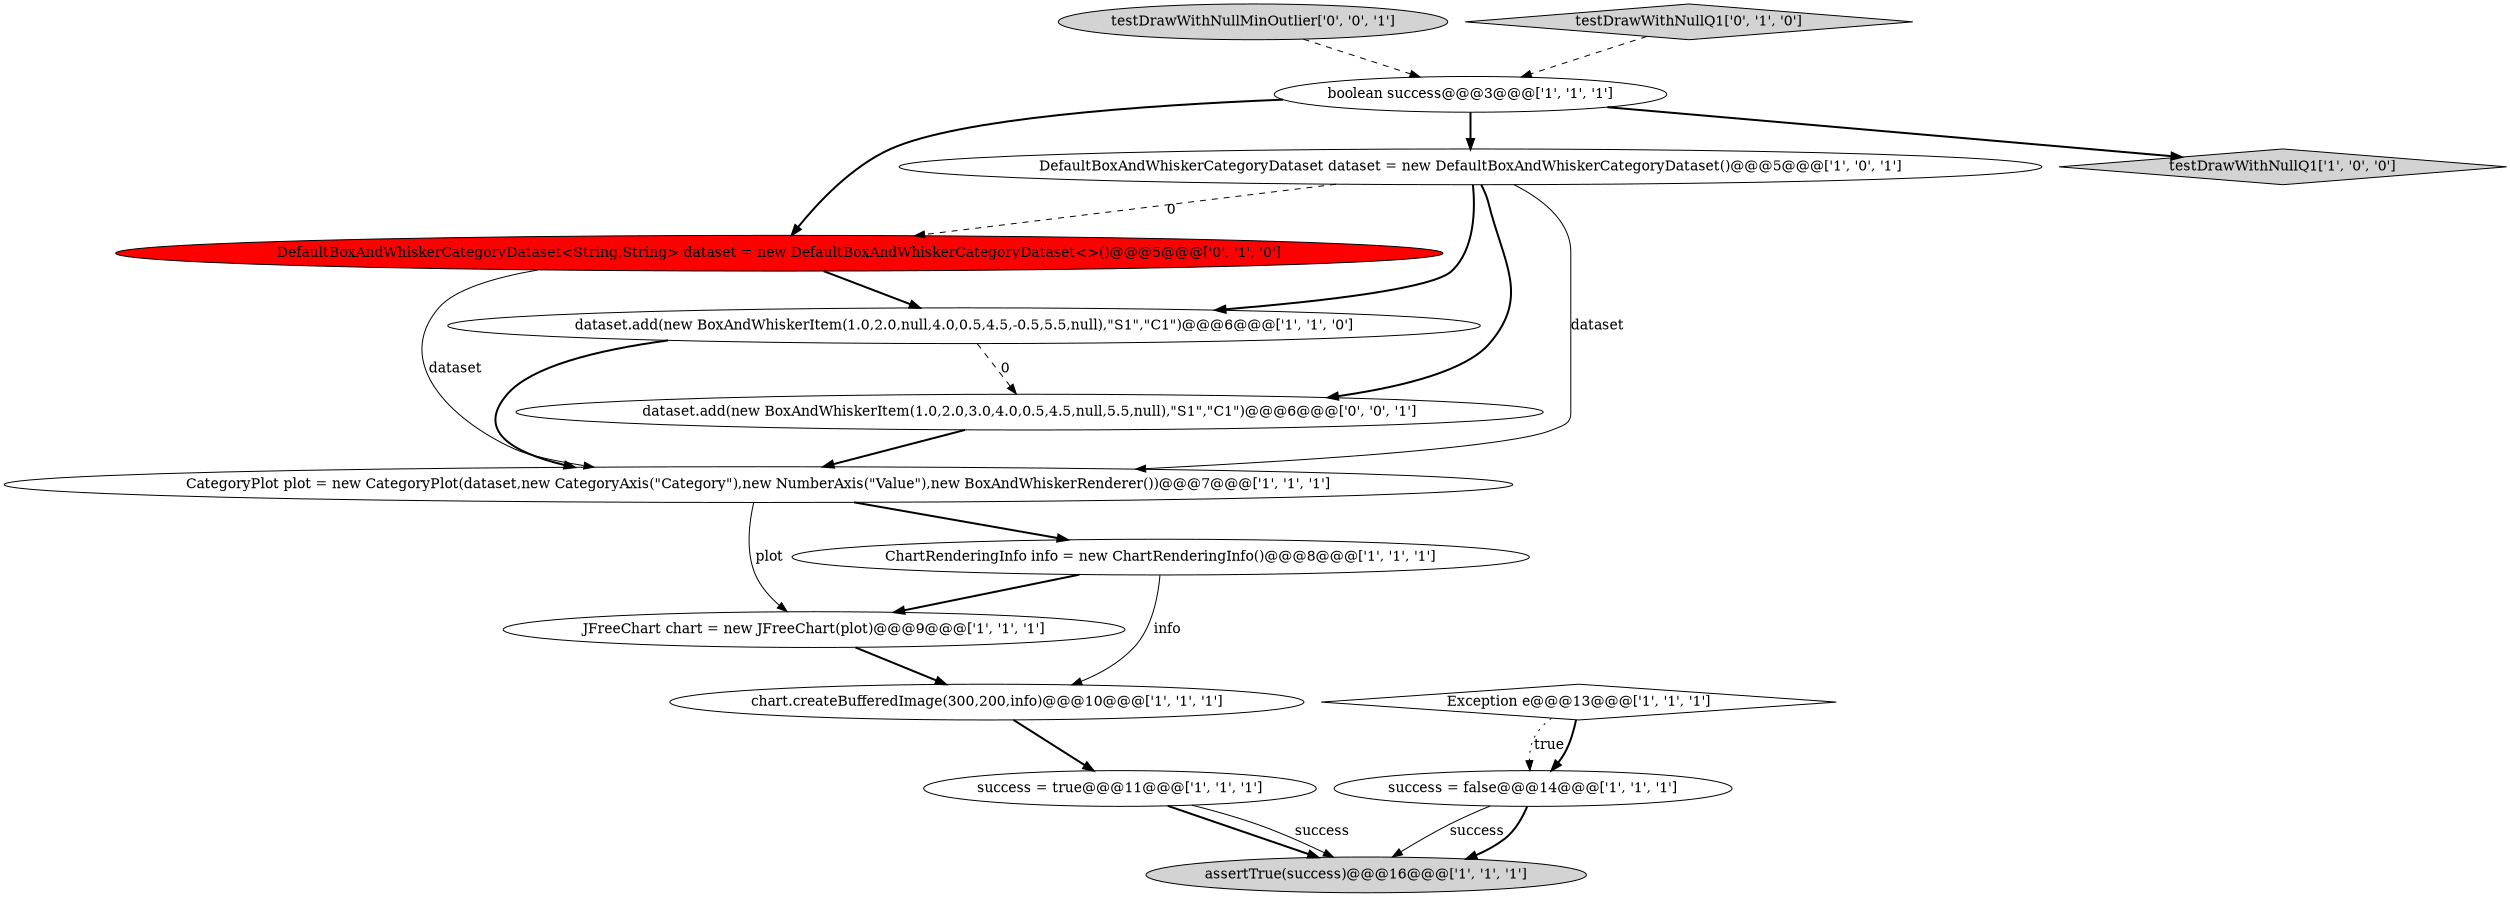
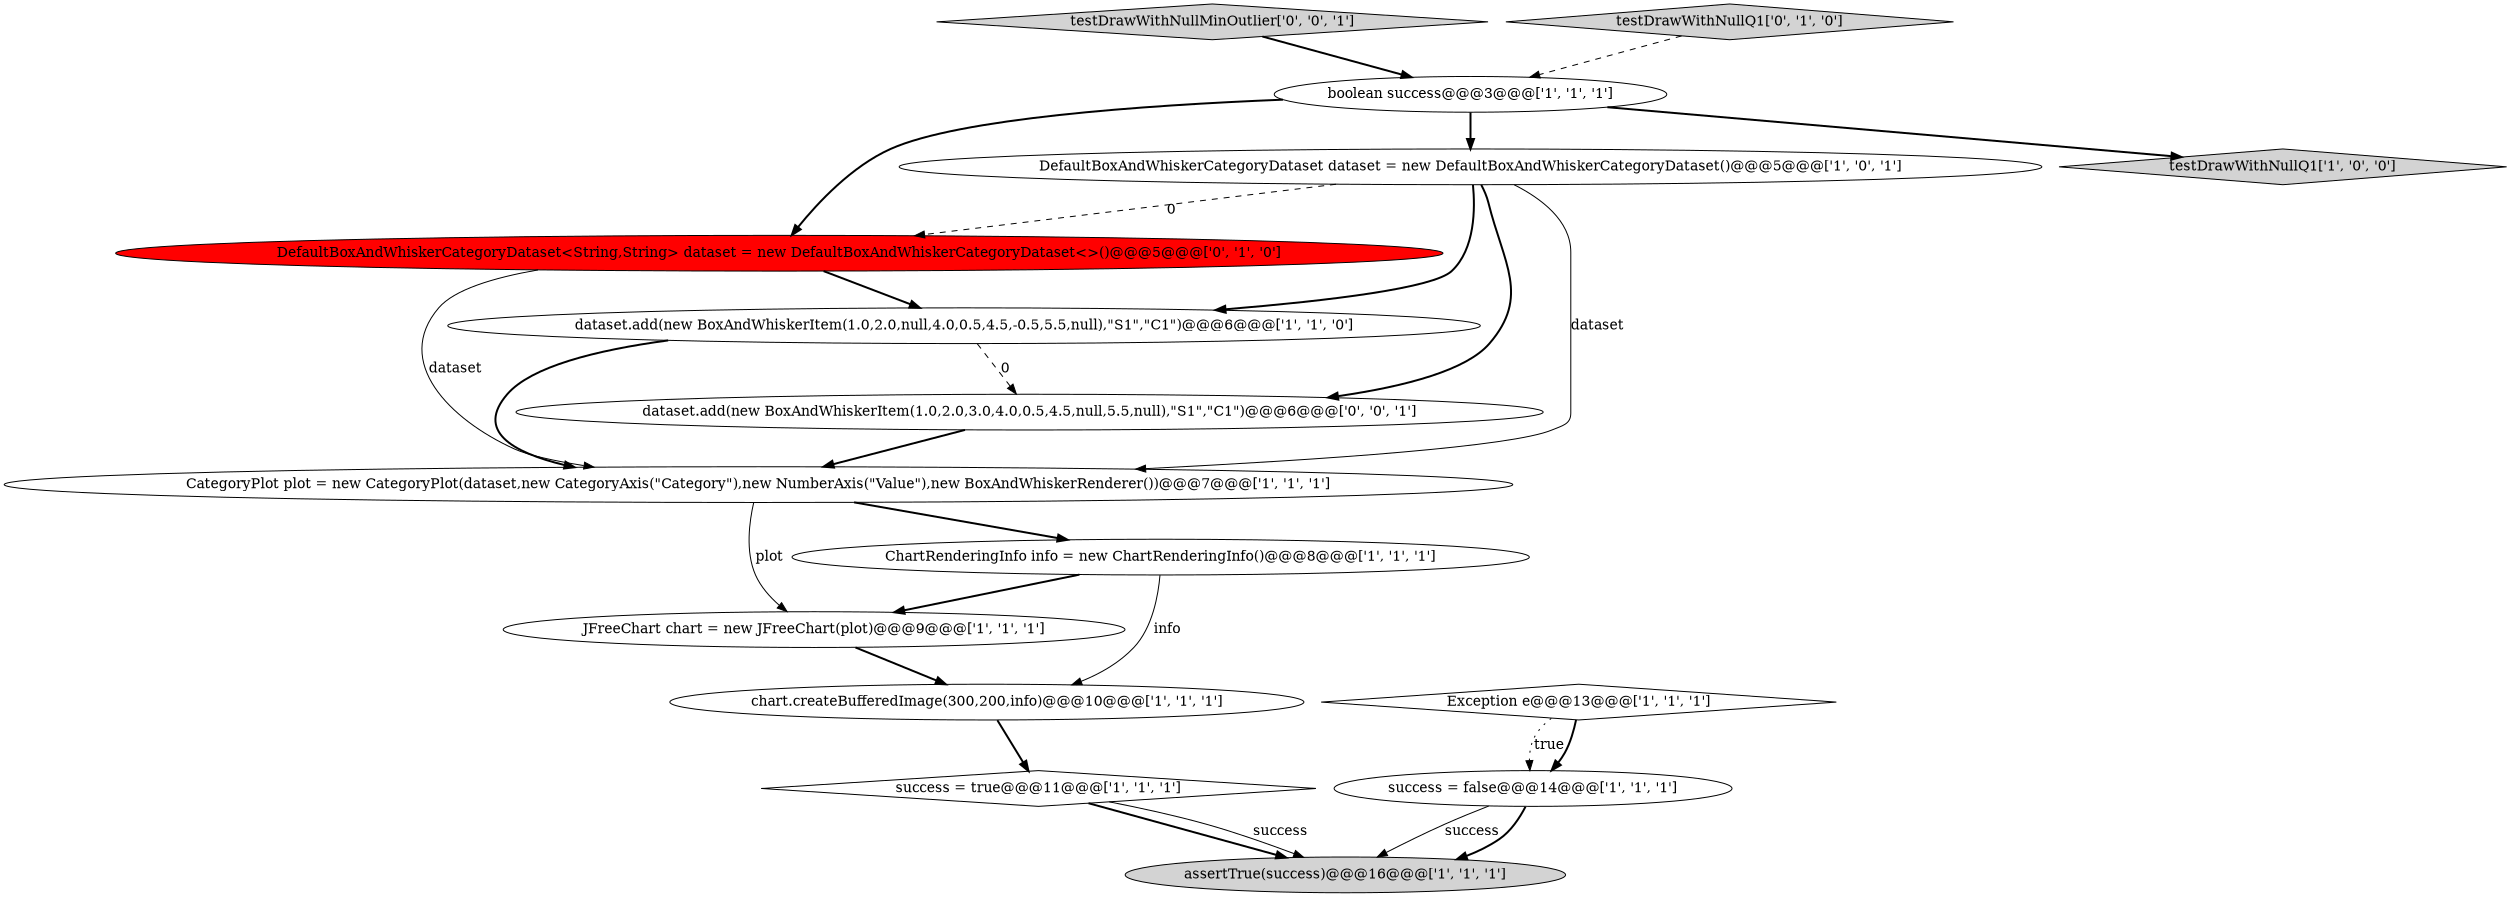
(1253, 22) -> (1212, 22)
(1357, 57) -> (1332, 56)
(1120, 788) -> (1039, 788)
